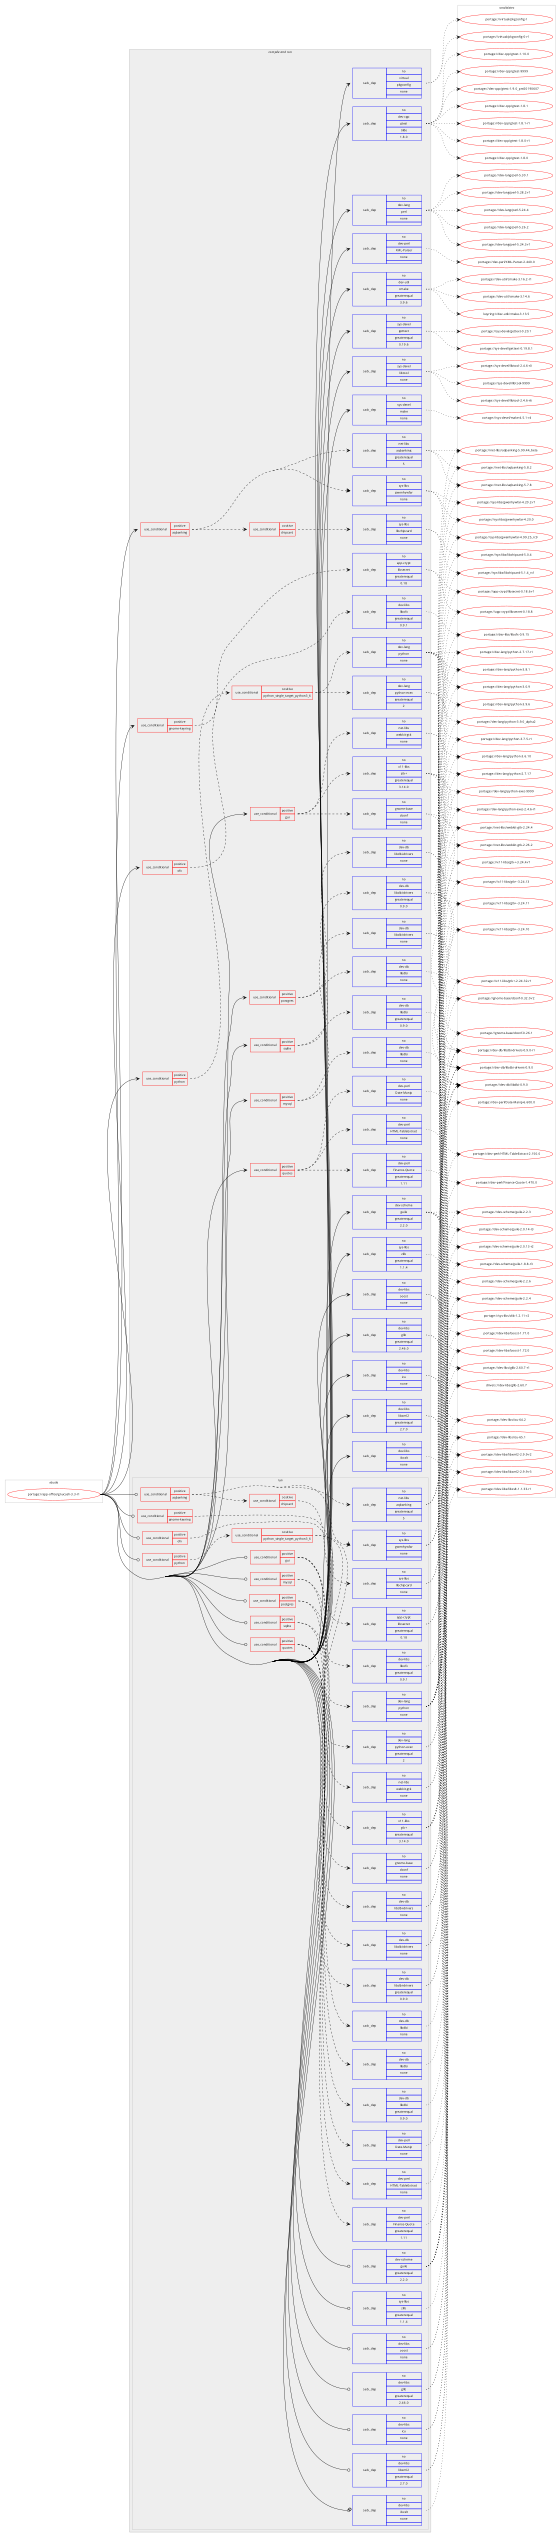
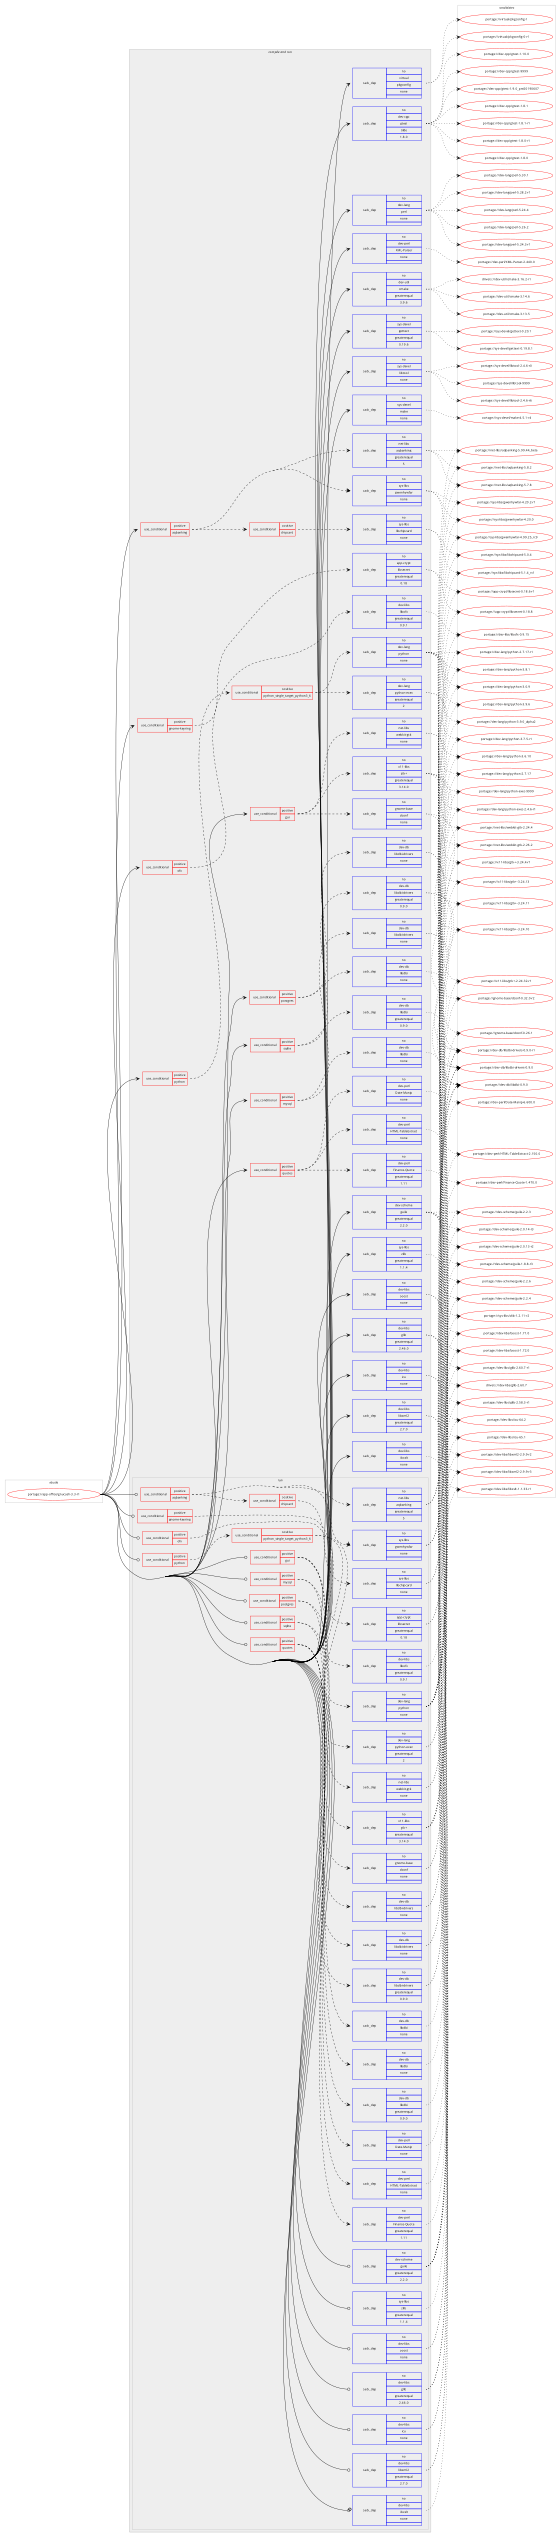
(507, 279) -> (507, 279)
(507, 314) -> (507, 314)
none -> (507, 1403)
